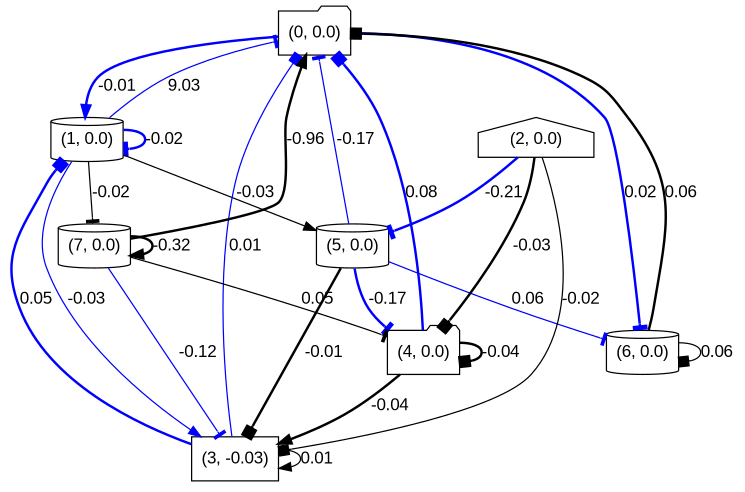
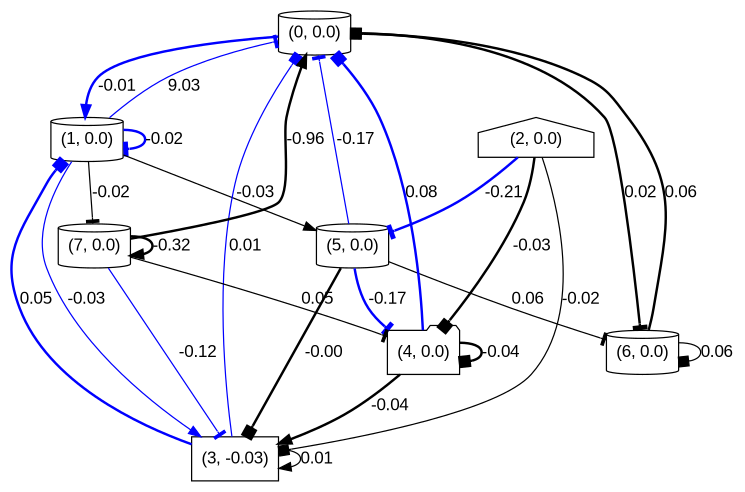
(315, 33) -> (315, 33)
(581, 96) -> (581, 96)
(494, 302) -> (494, 302)
(324, 352) -> (324, 352)
